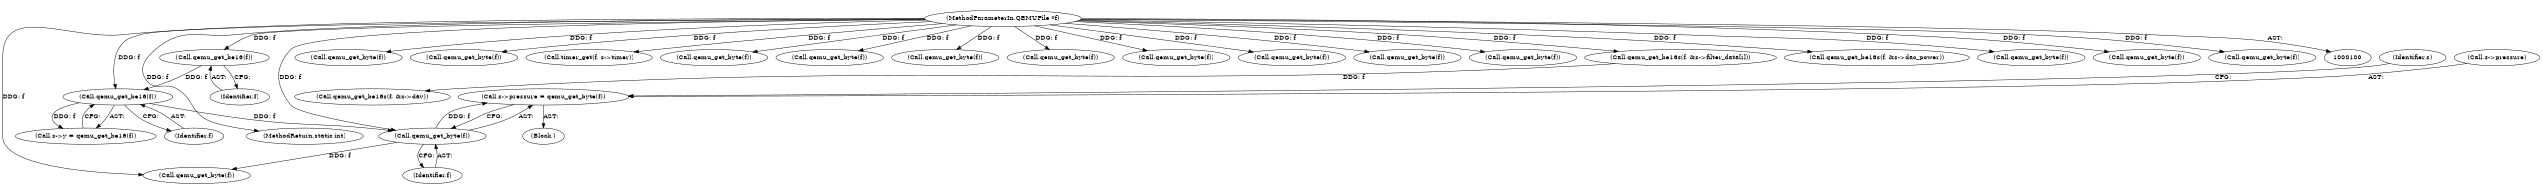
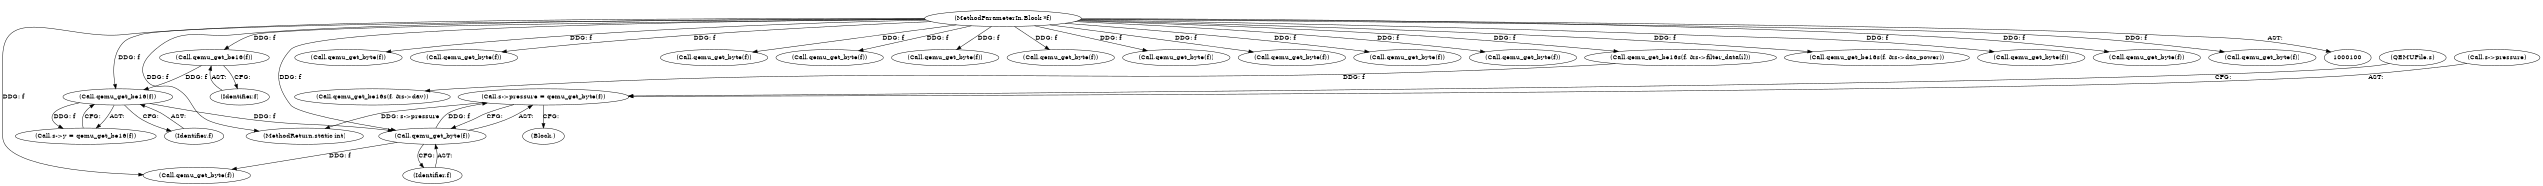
(1003, 18) -> (1003, 18)
(589, 58) -> none
(2413, 58) -> (2413, 58)
none -> (405, 110)
(552, 117) -> (552, 117)
